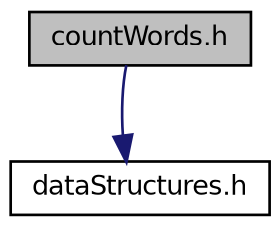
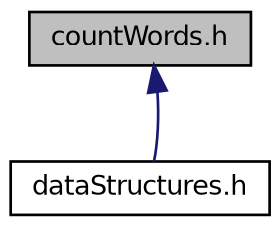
(122, 100) -> (158, 127)
